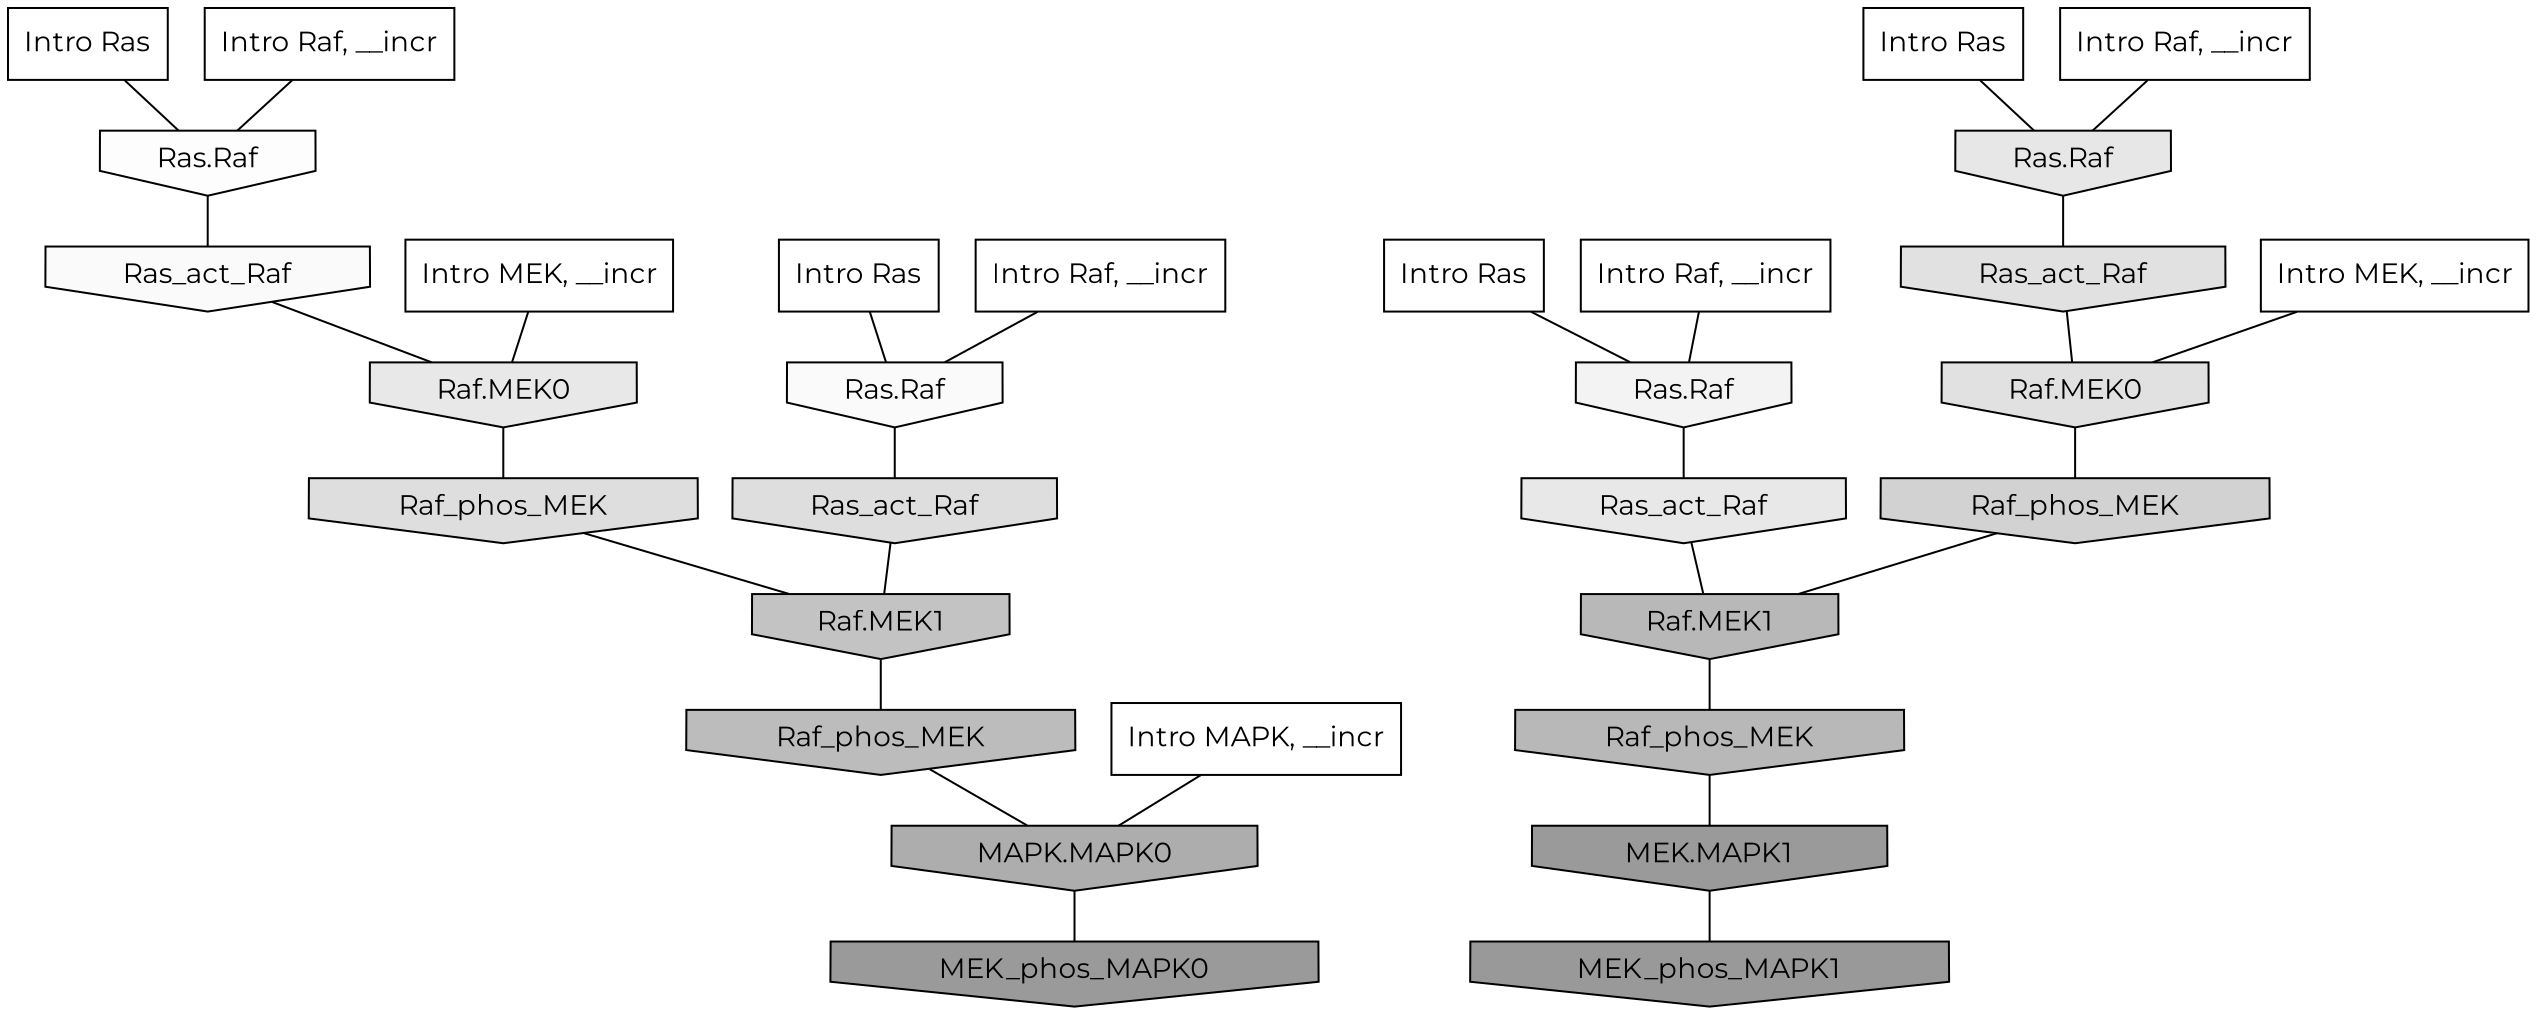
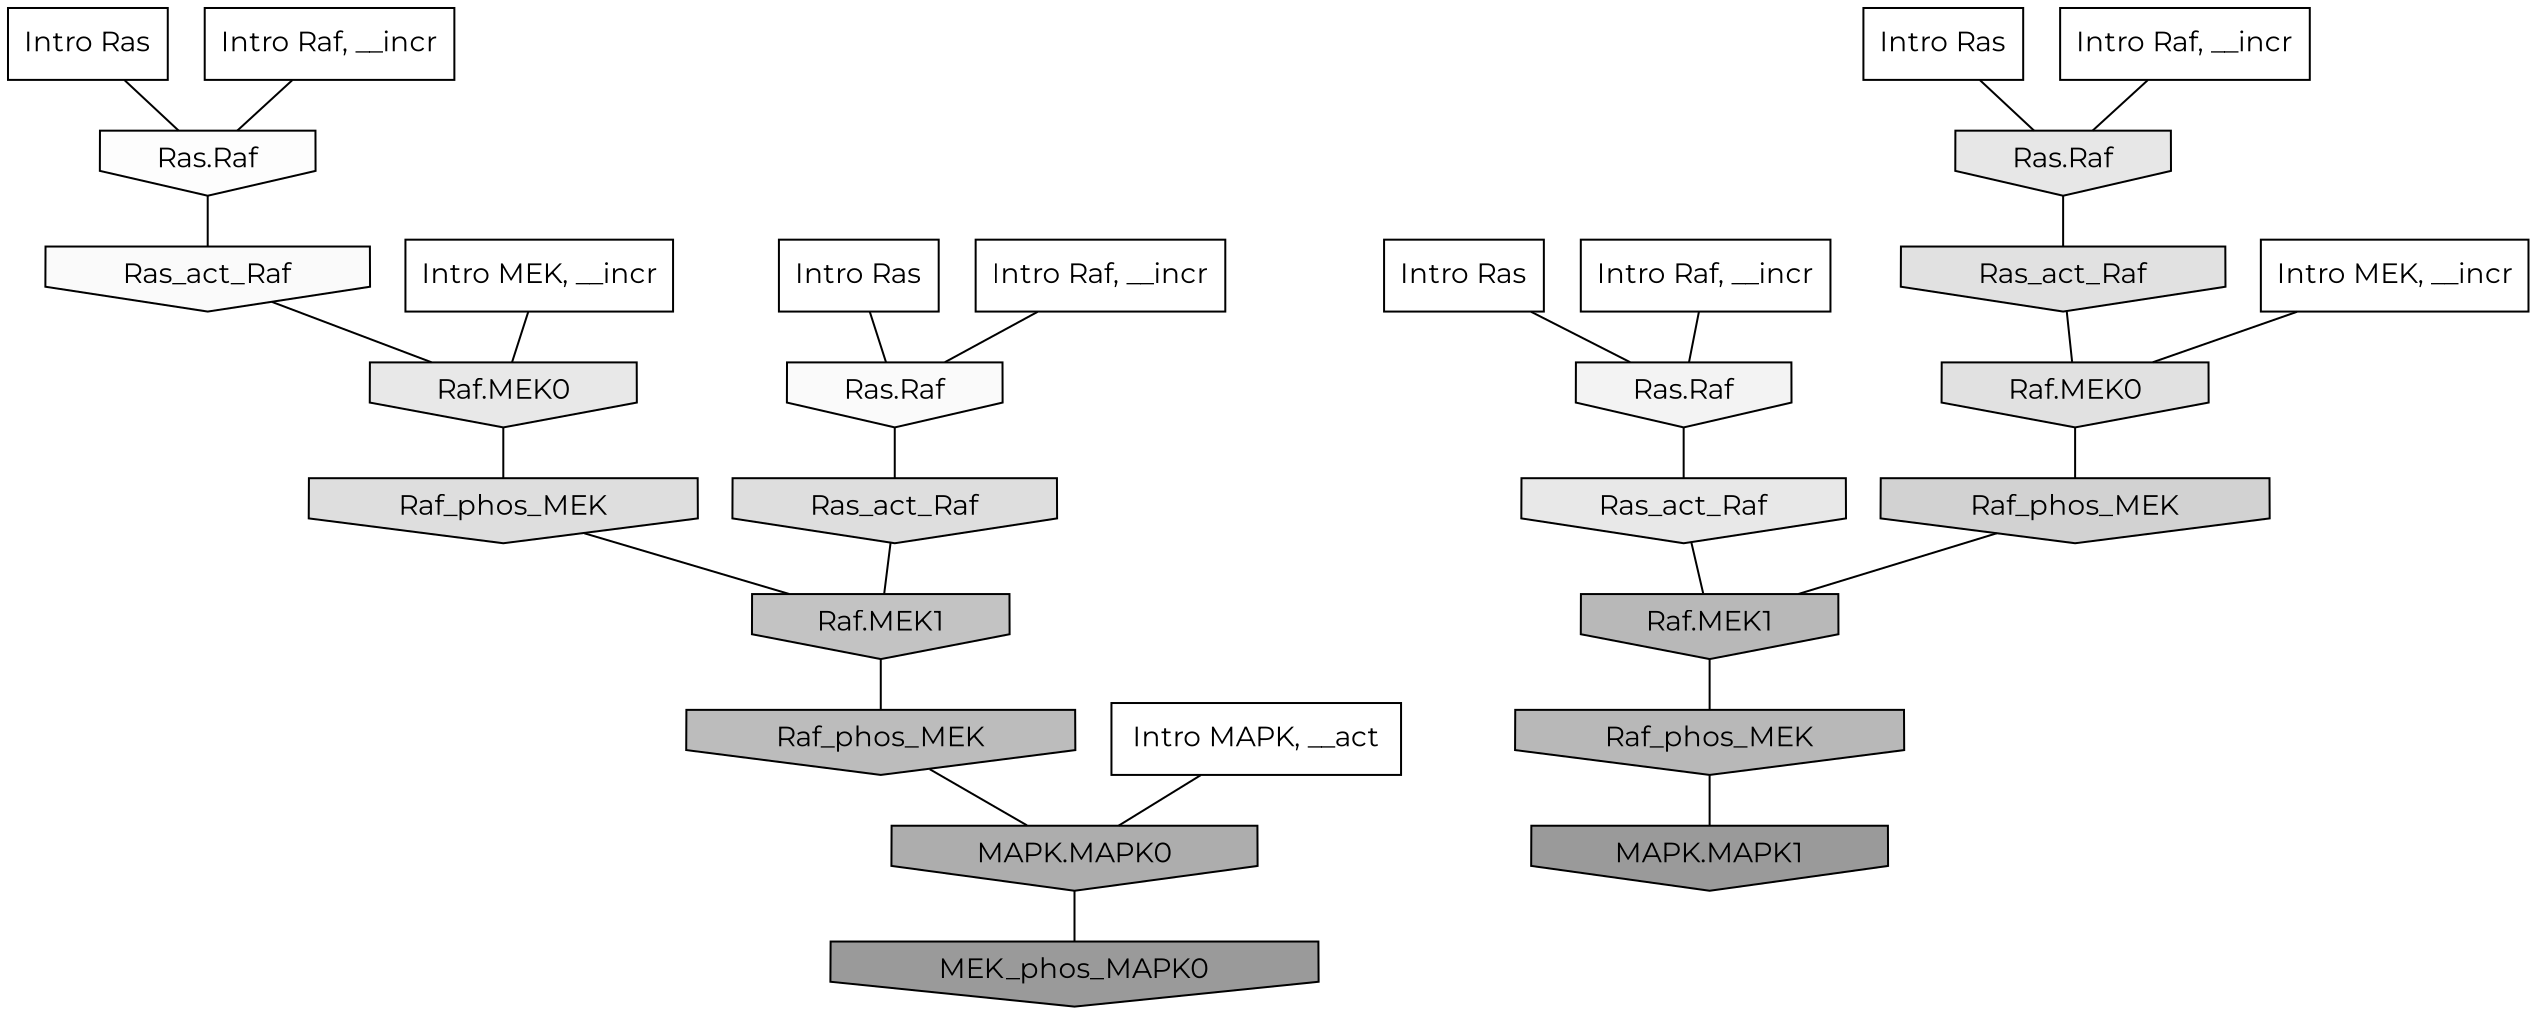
(1256, 739) -> (1256, 739)
(1710, 855) -> (1710, 855)
(1710, 971) -> none
